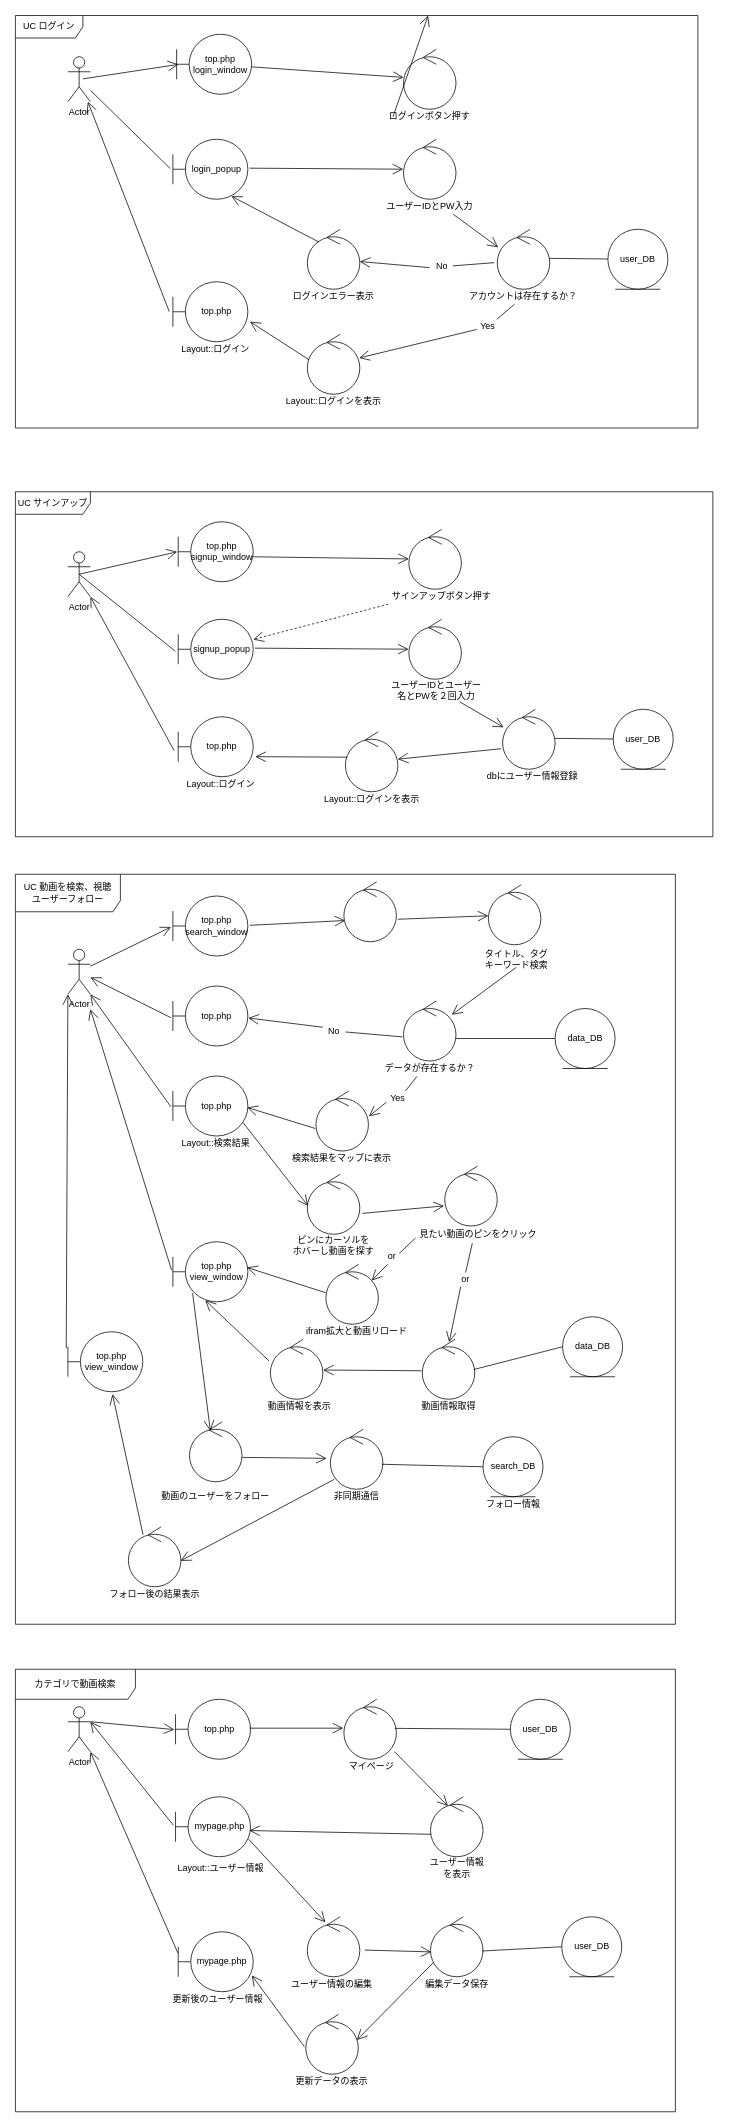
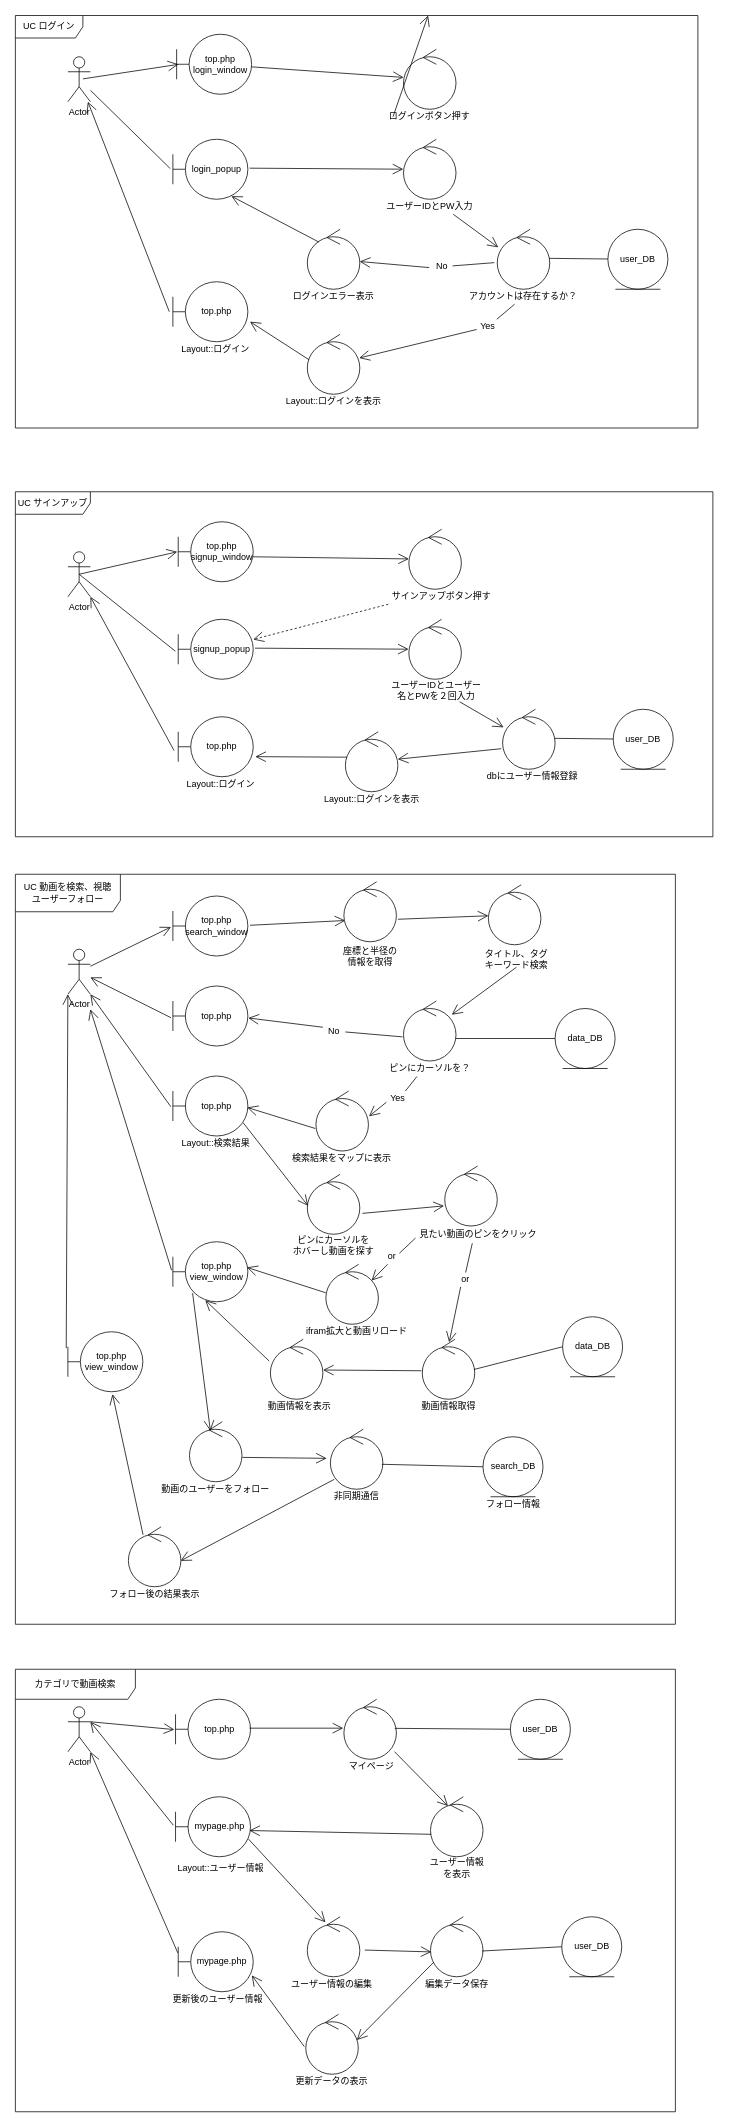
none -> (370, 957)
(430, 1068) -> (430, 1068)
(216, 1497) -> (216, 1489)
